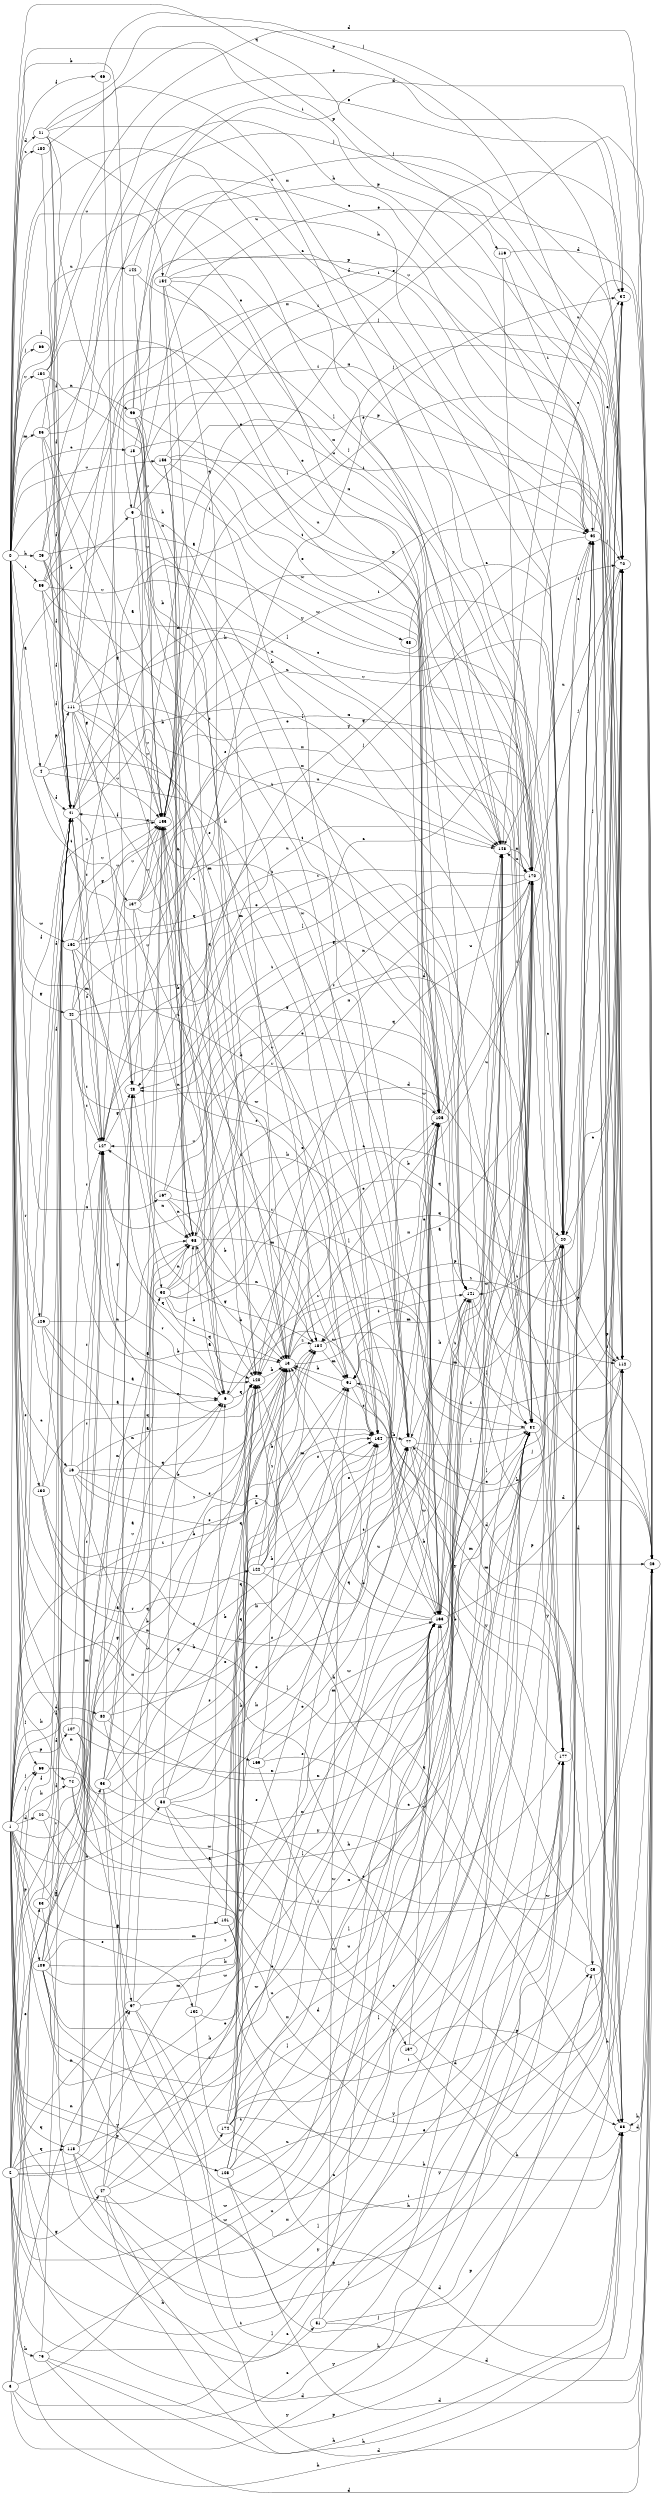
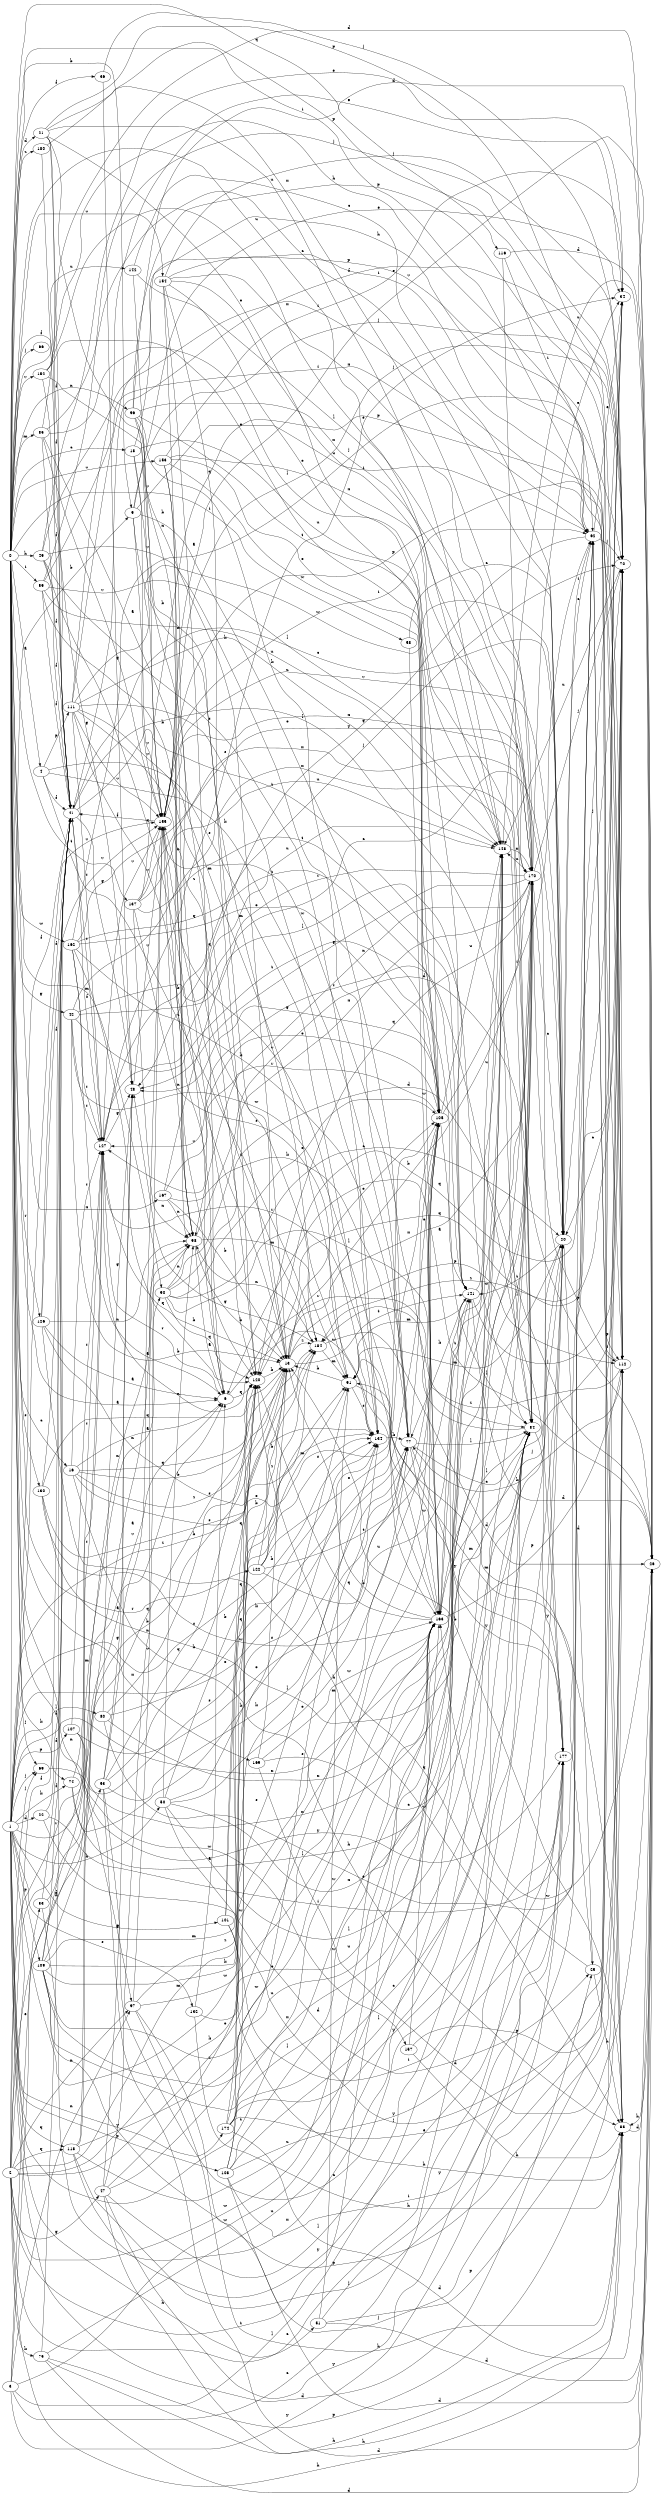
(112, 916) -> none
(550, 958) -> none
(422, 1543) -> none
(56, 1707) -> (56, 1707)
